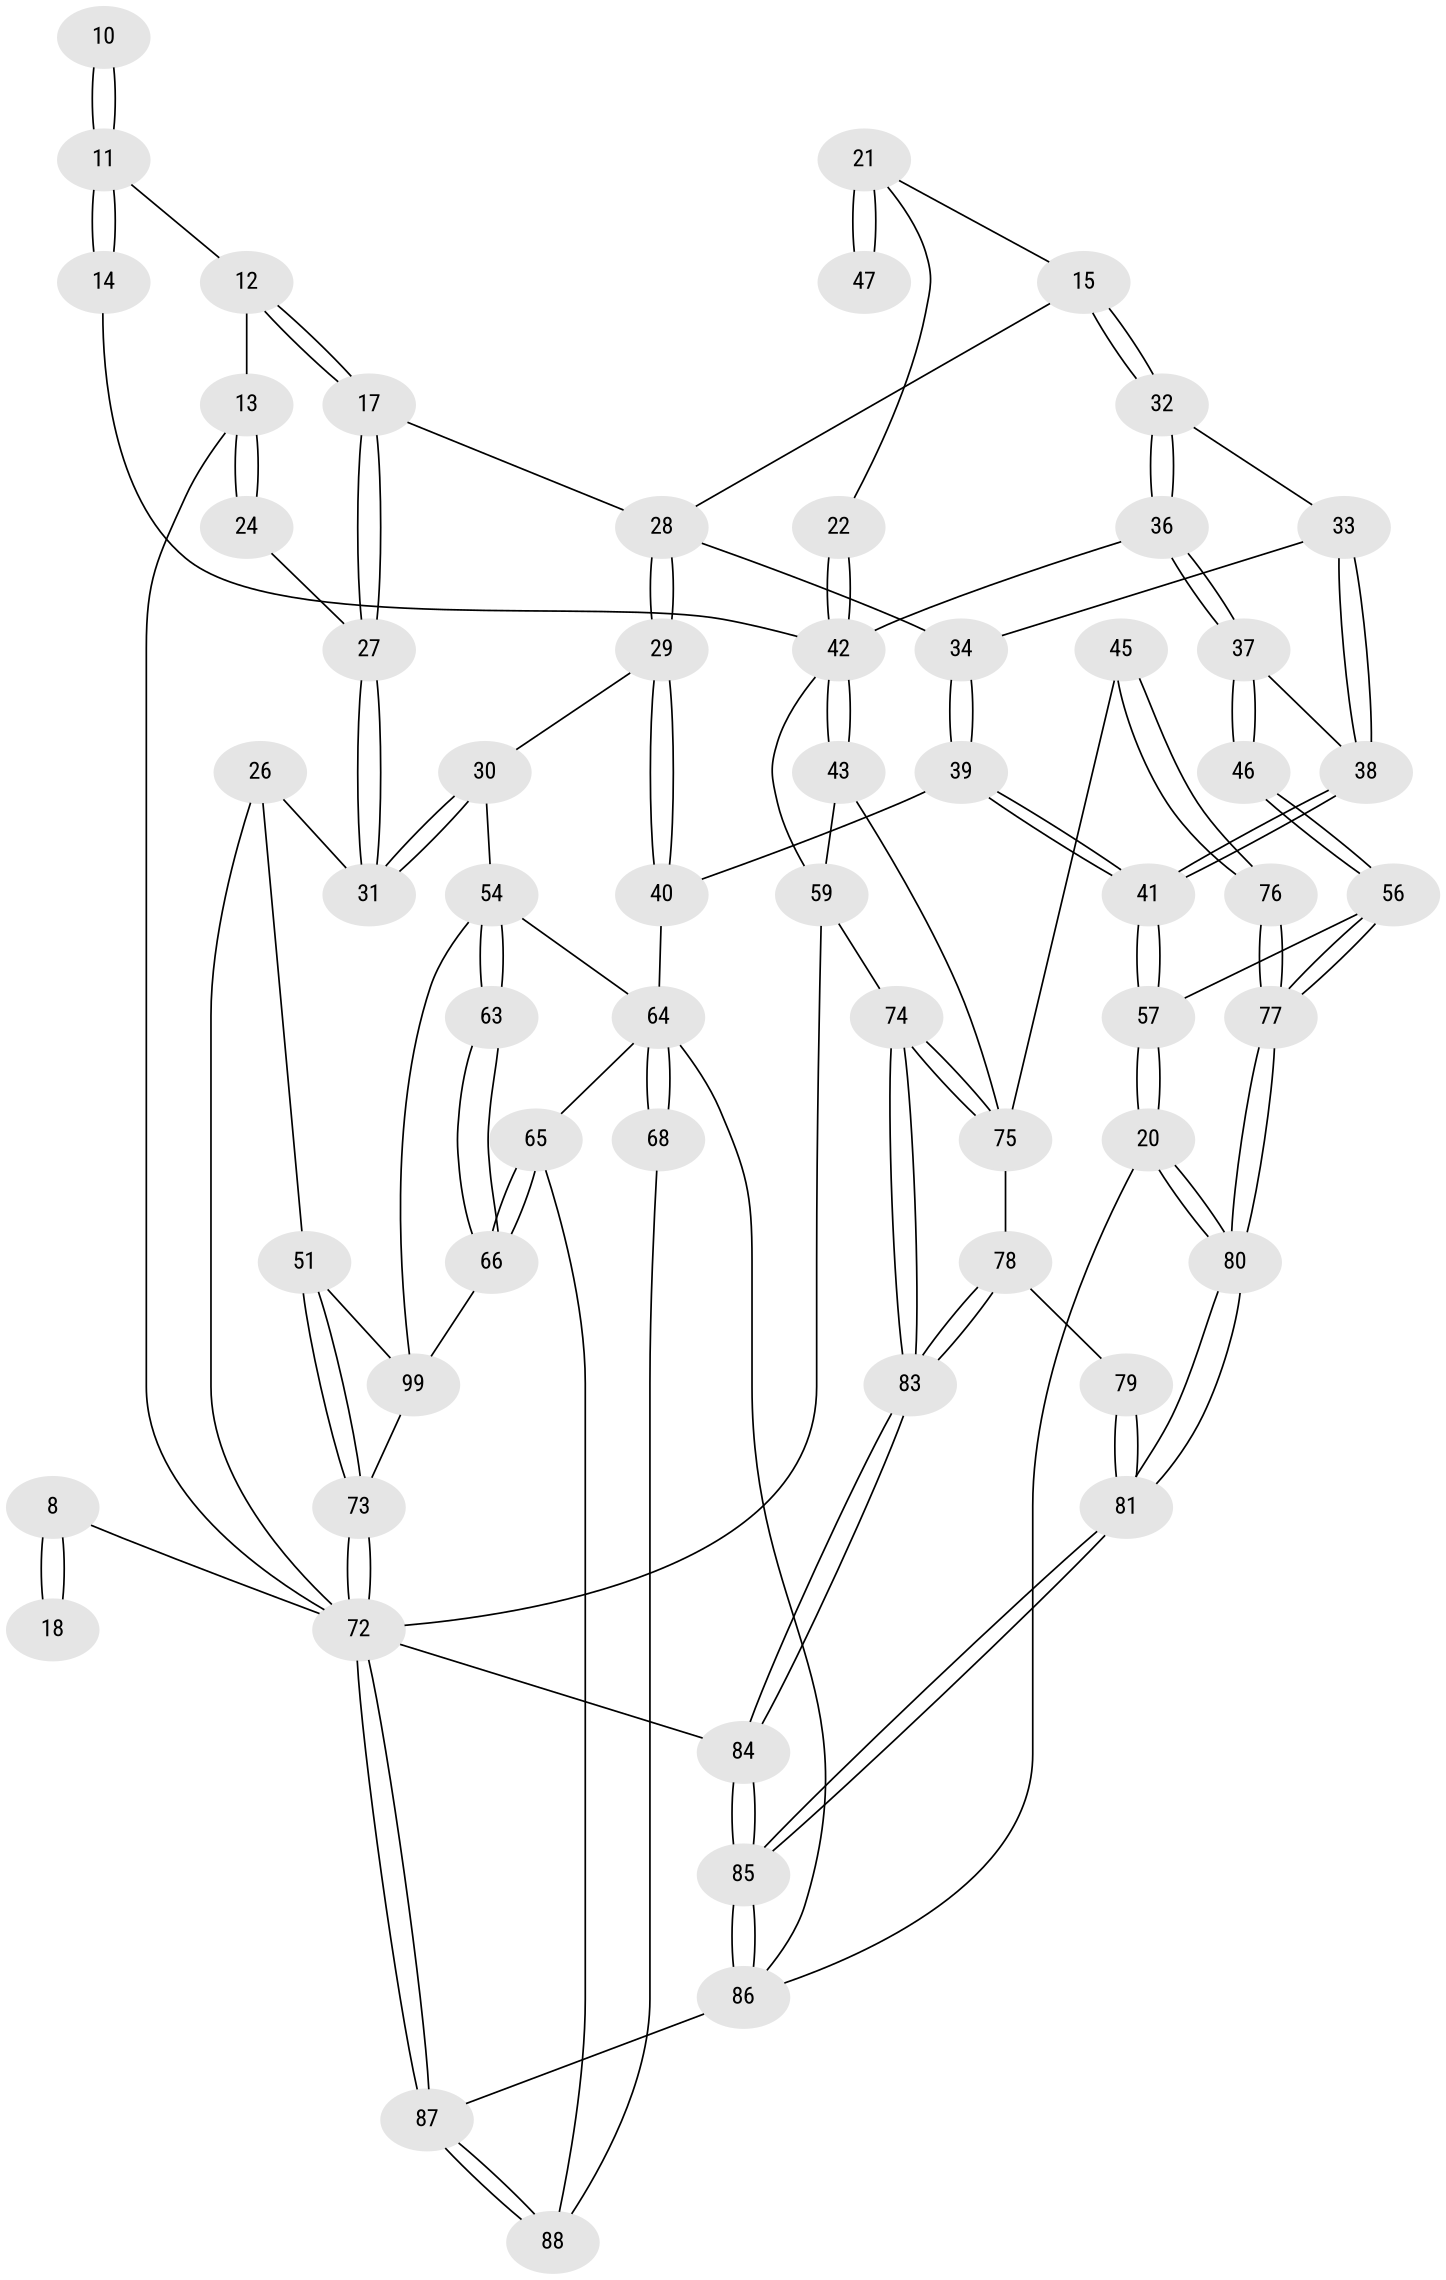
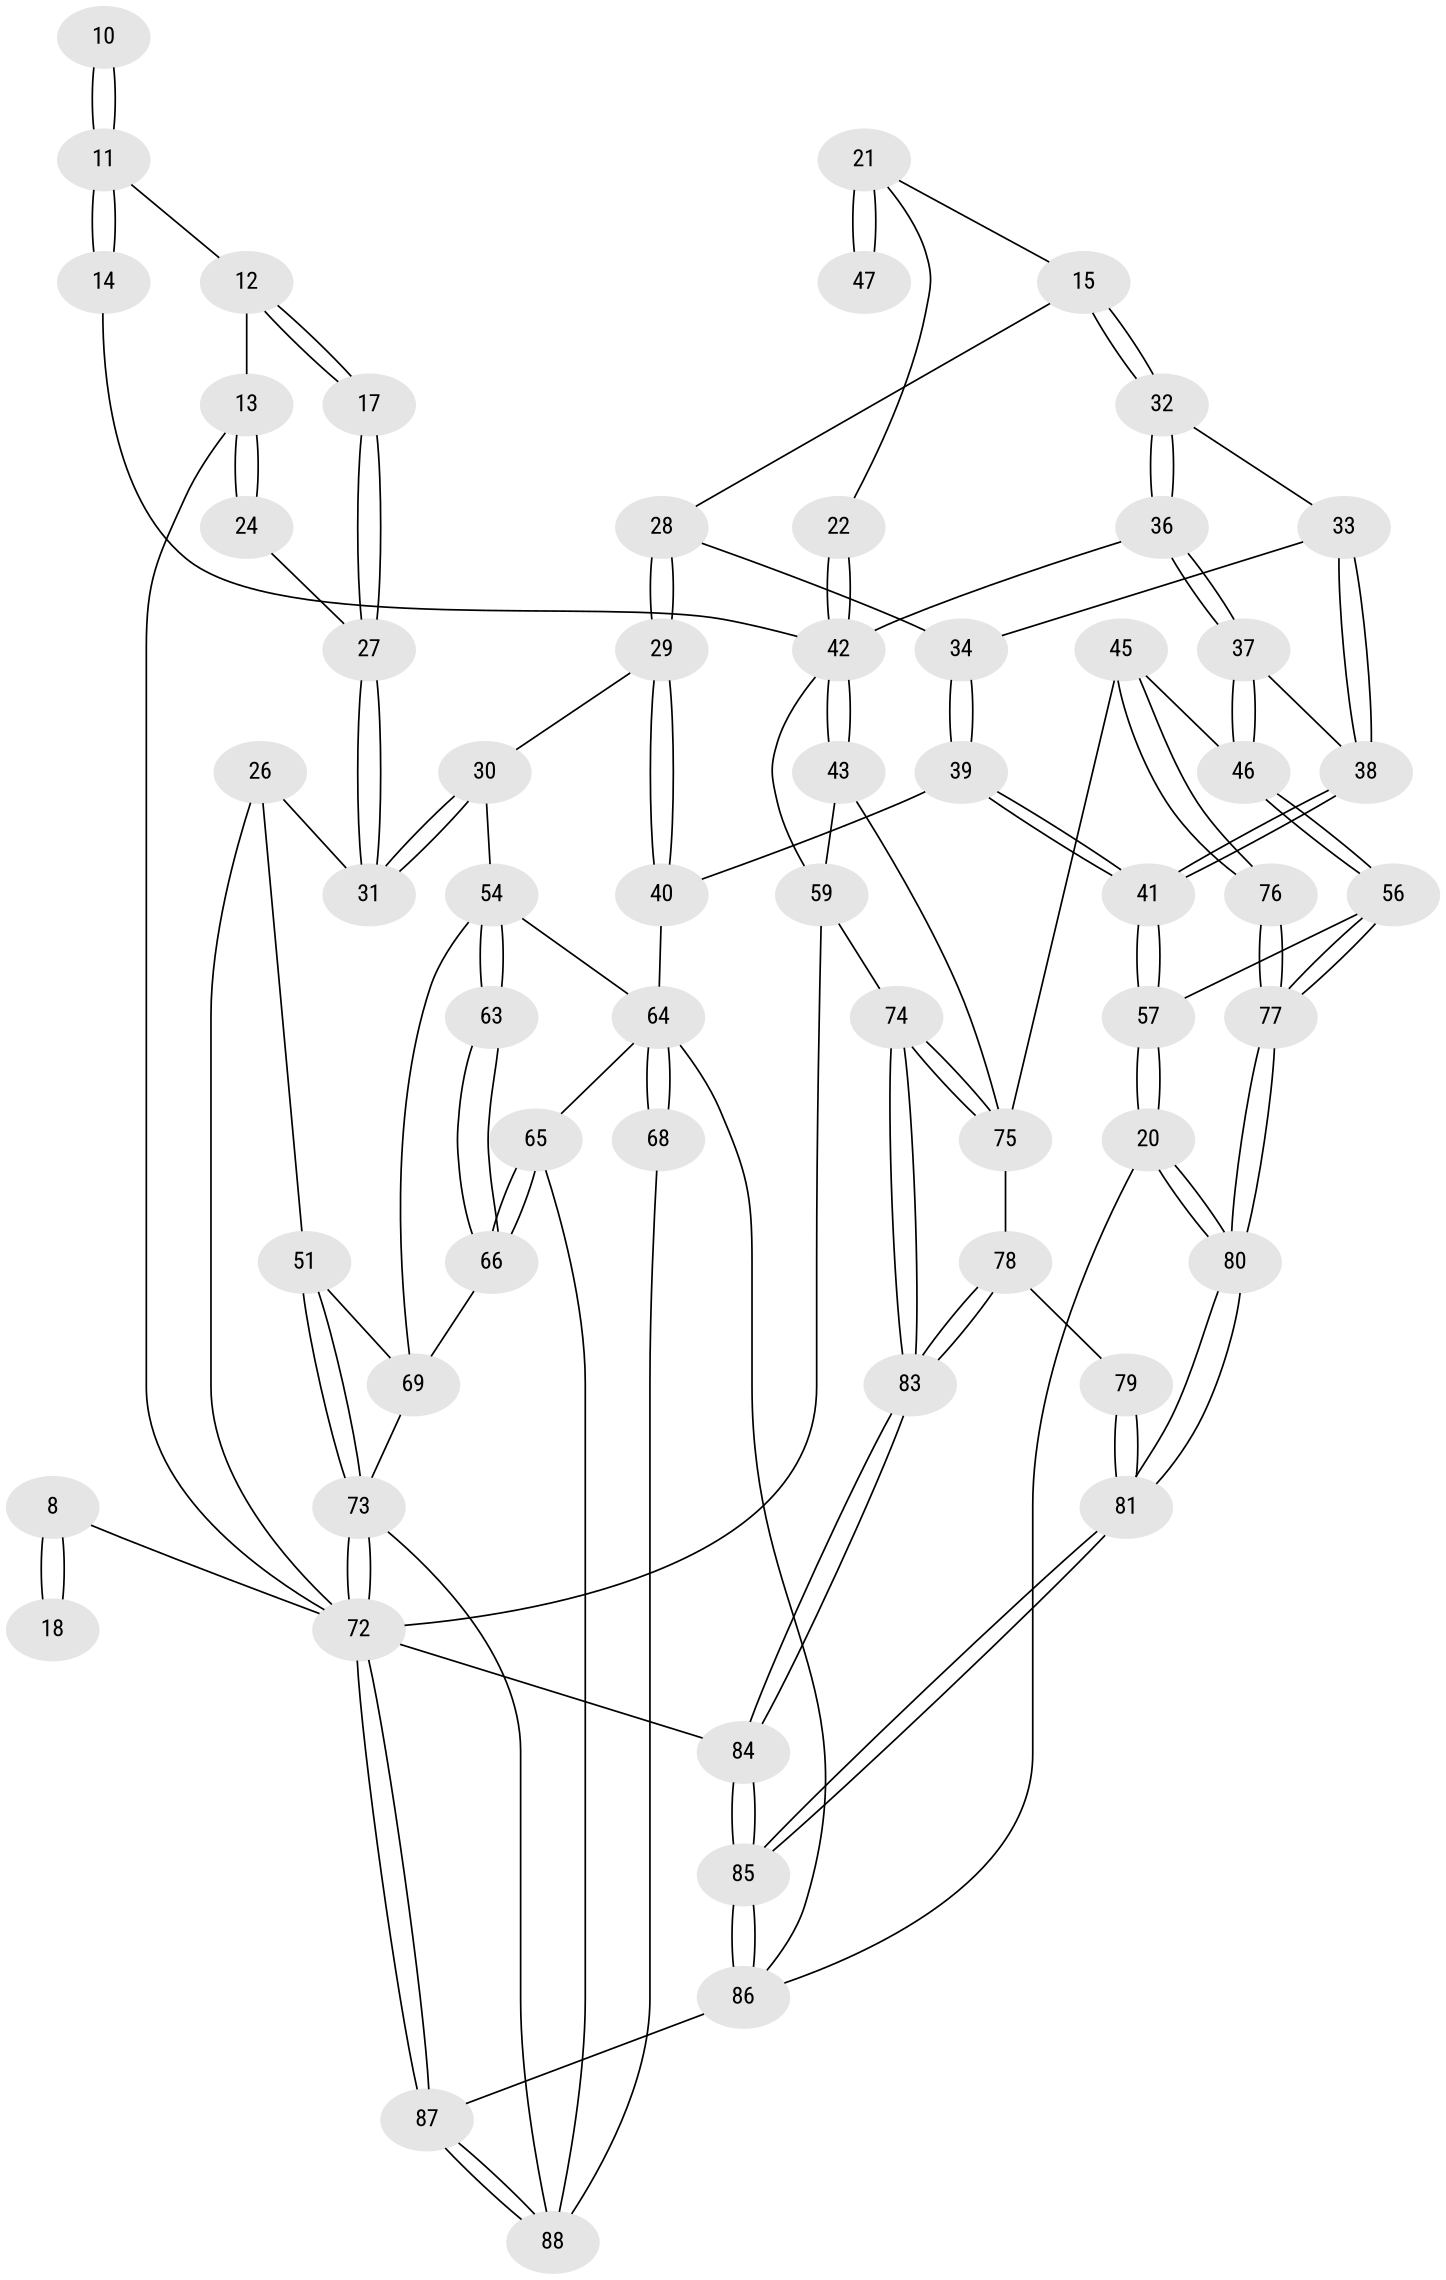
(516, 466) -> none
none -> (1182, 711)
(413, 1385) -> (413, 1385)
none -> (521, 1850)
